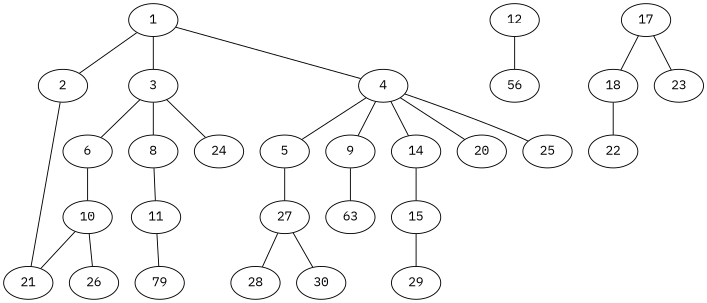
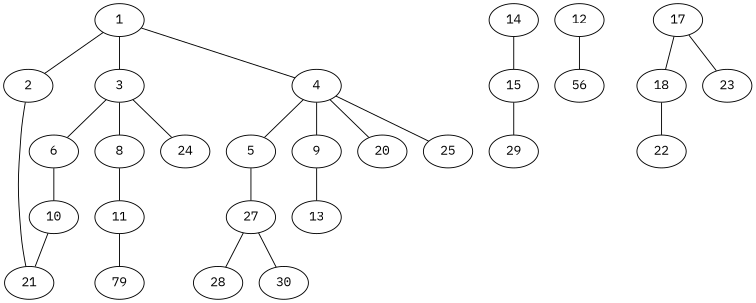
(400, 119) -> none
(350, 217) -> (317, 217)
(94, 283) -> none
